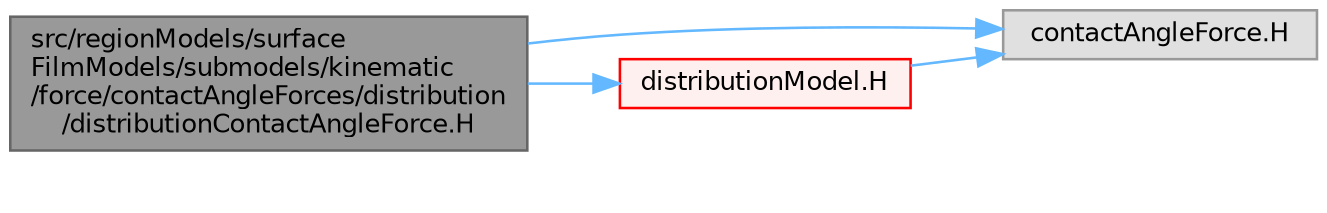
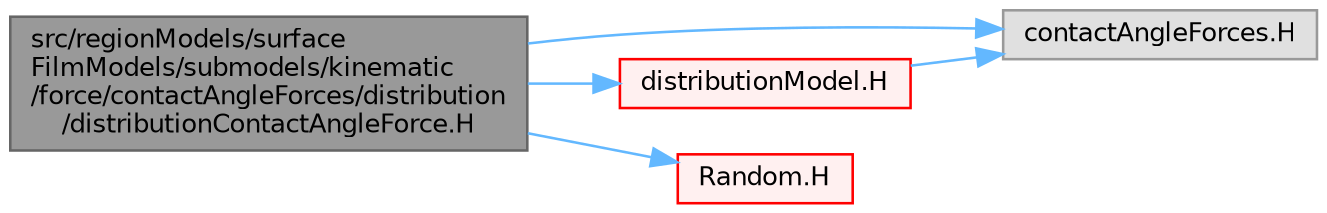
(1160, 35) -> (1160, 35)
none -> (765, 179)
